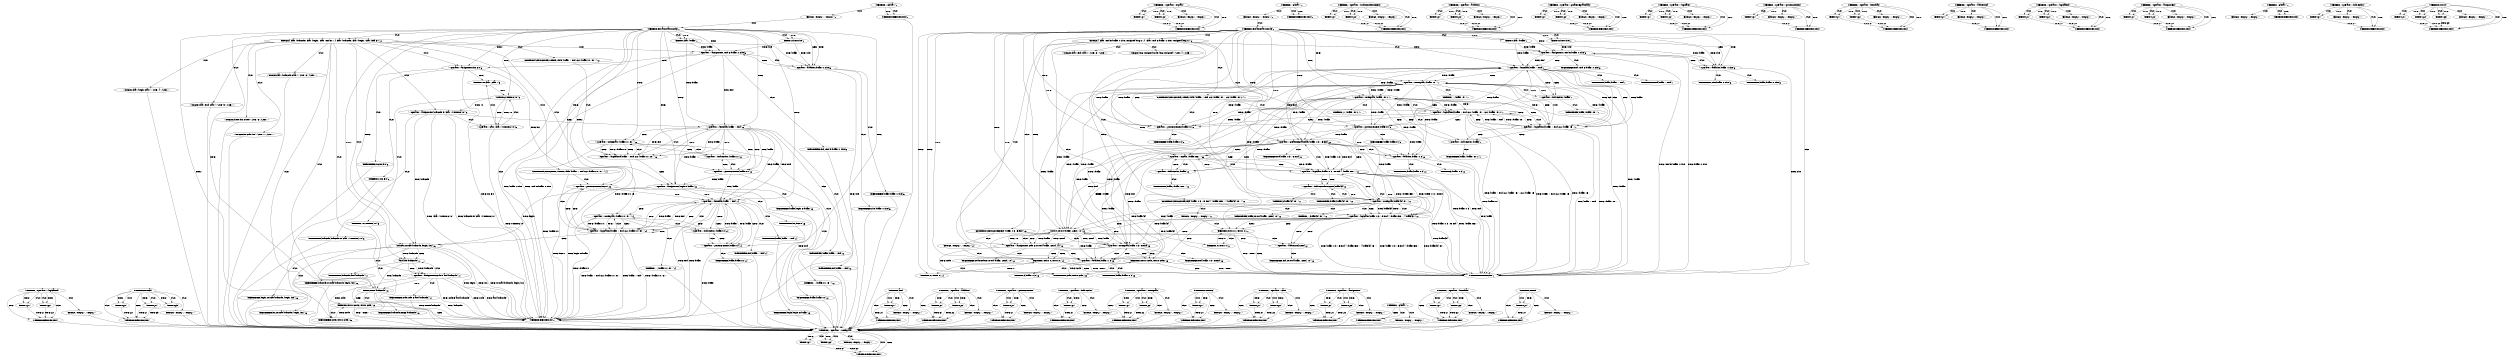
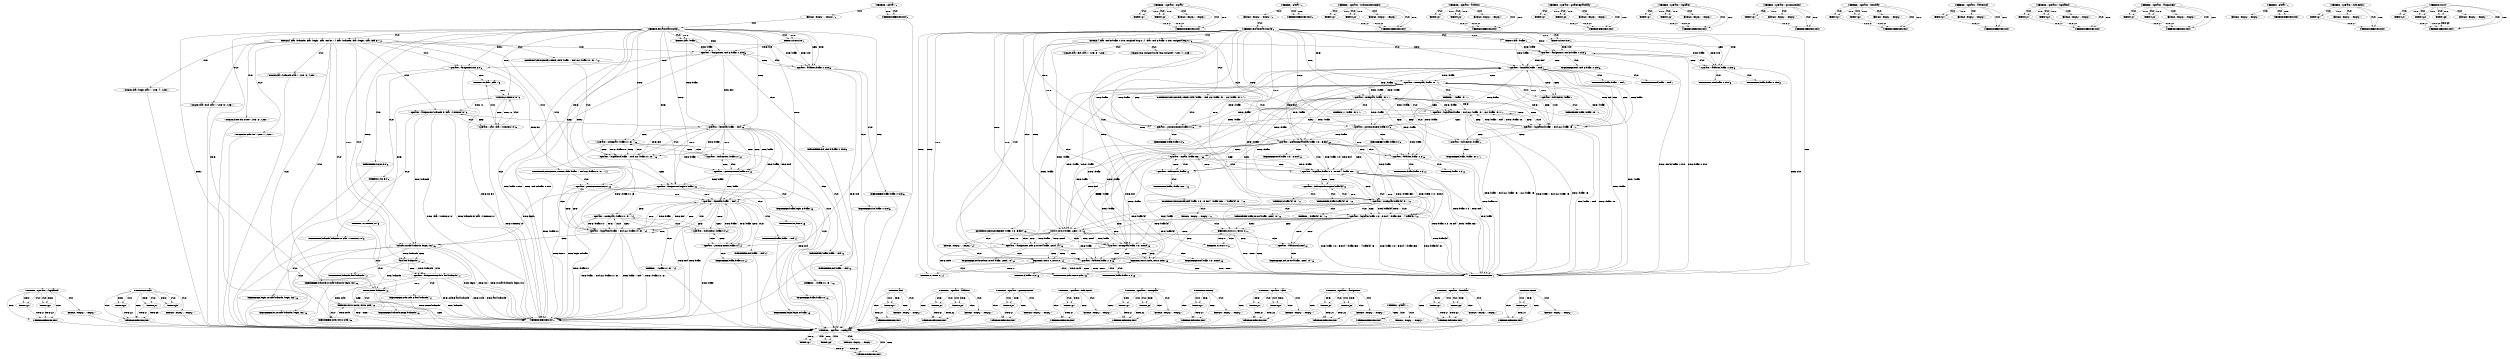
none -> (475, 118)
(400, 157) -> (400, 157)
